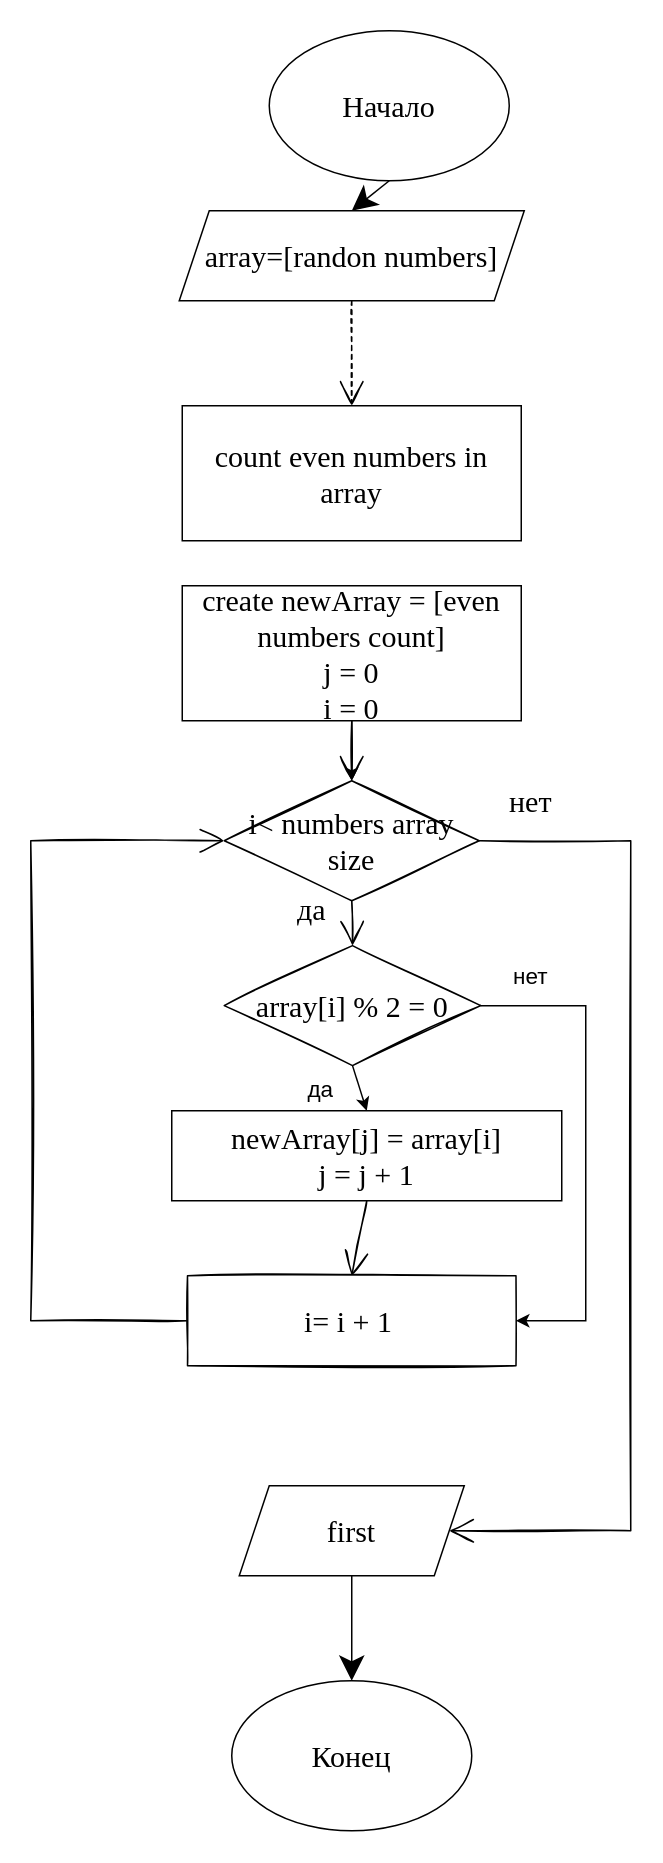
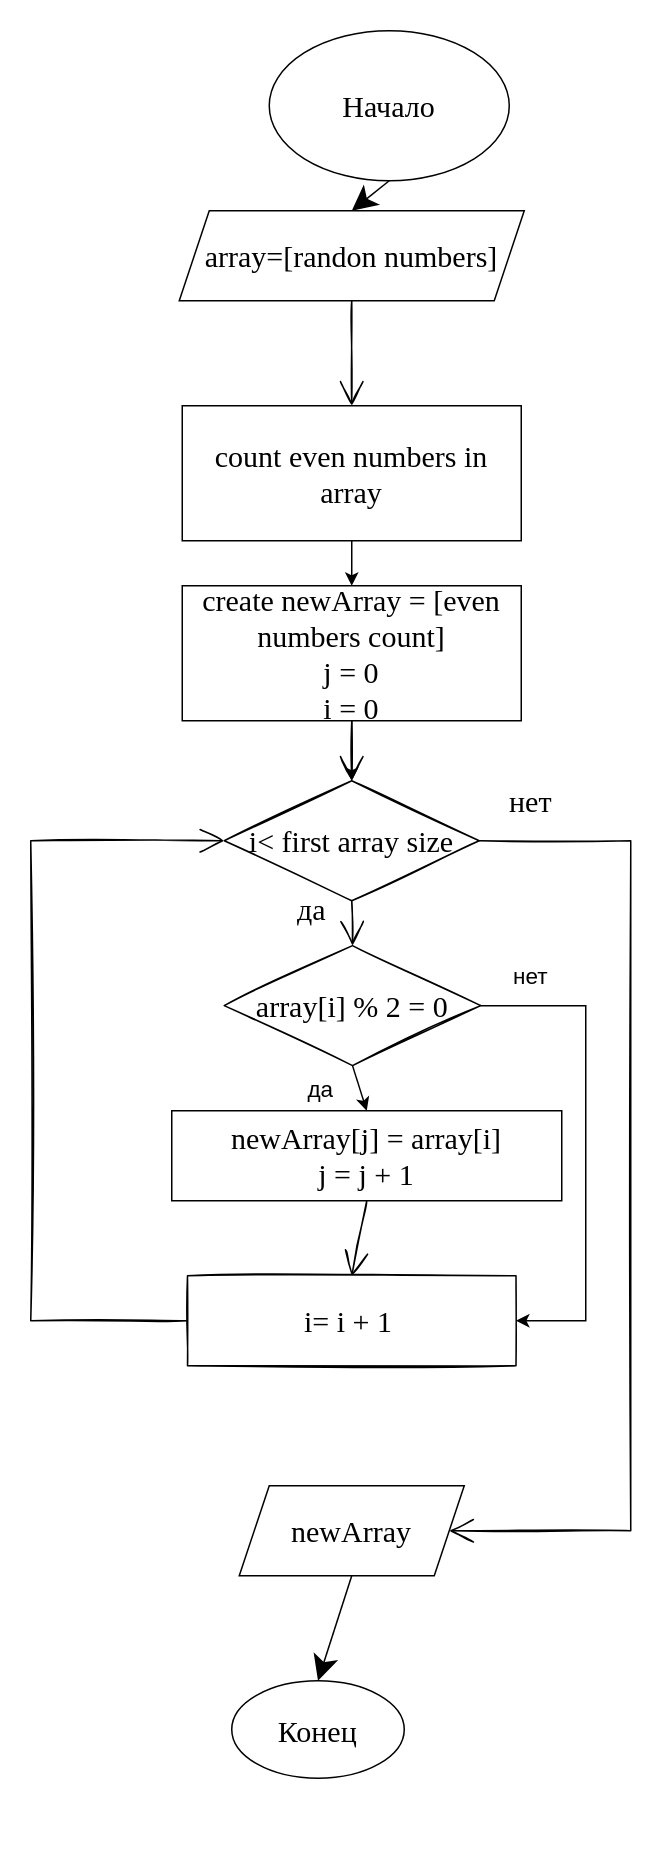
(352, 352) -> (352, 352)
none -> (352, 558)
(352, 841) -> (352, 841)
(352, 1531) -> (352, 1531)
(352, 1756) -> (318, 1730)
